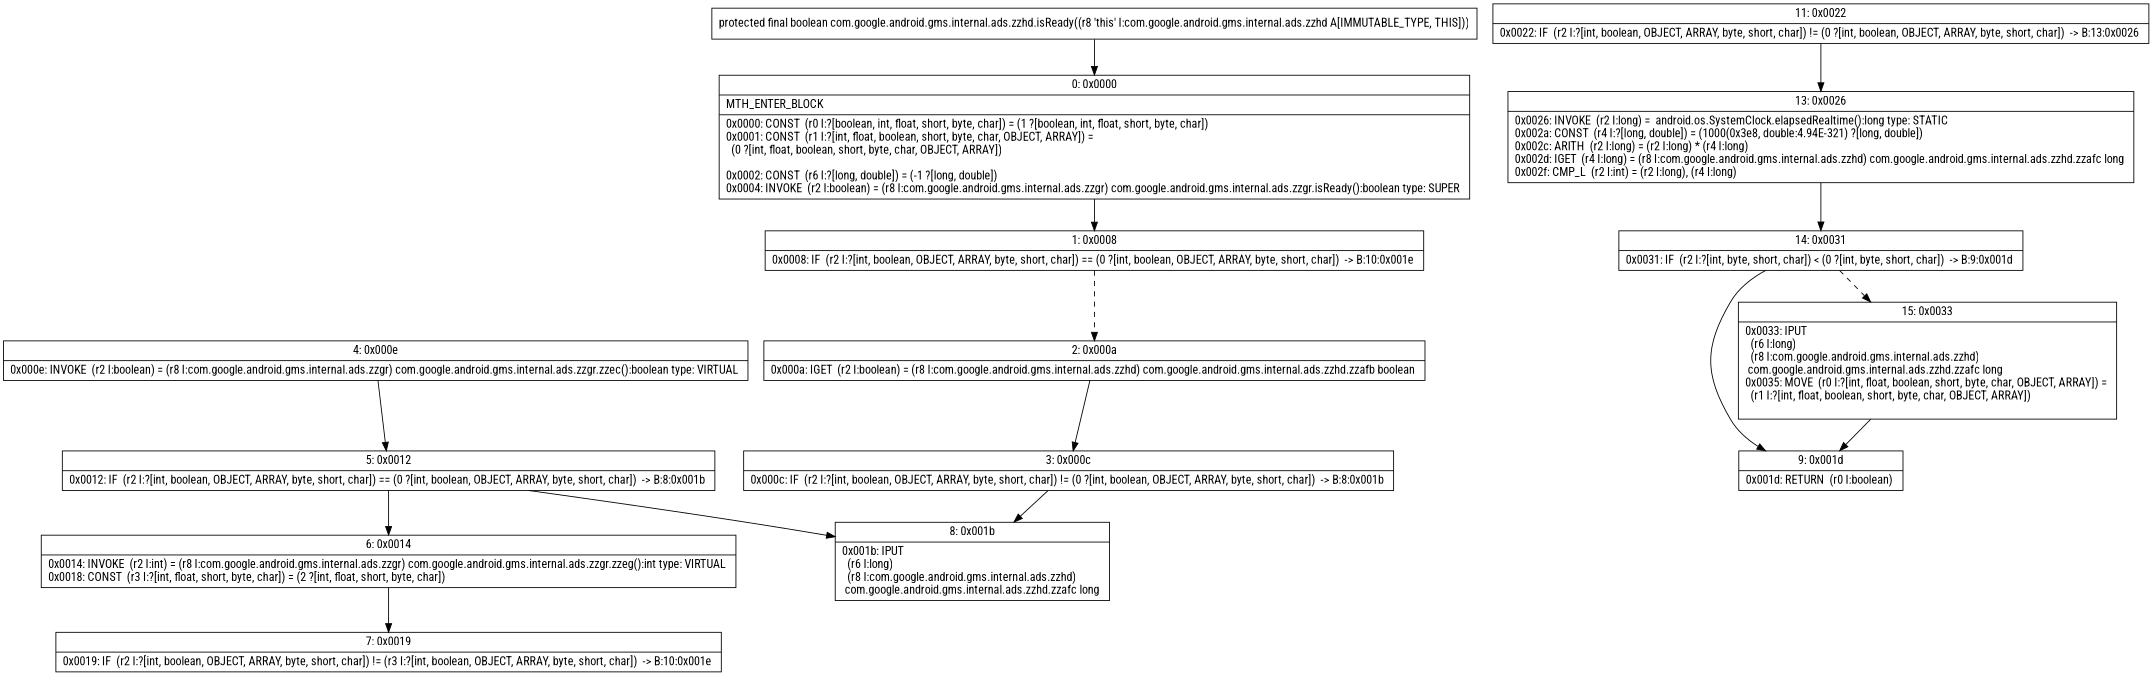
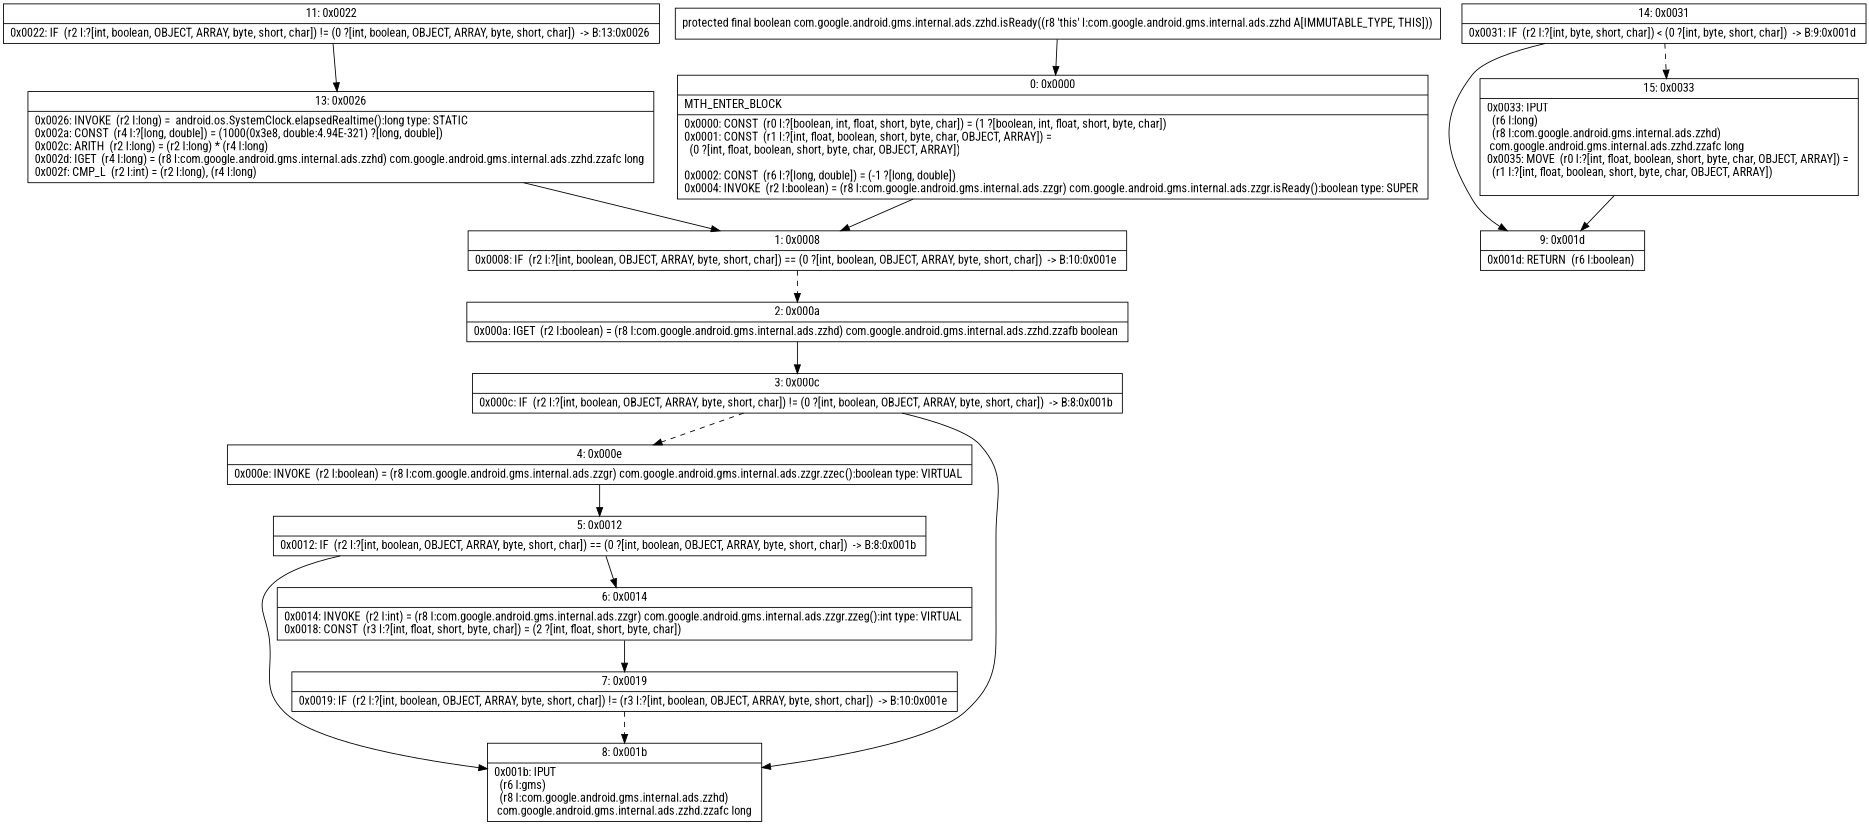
(1821, 202) -> (618, 206)
none -> (703, 428)
(1821, 480) -> (1563, 260)
(868, 564) -> (521, 785)
none -> (625, 723)
